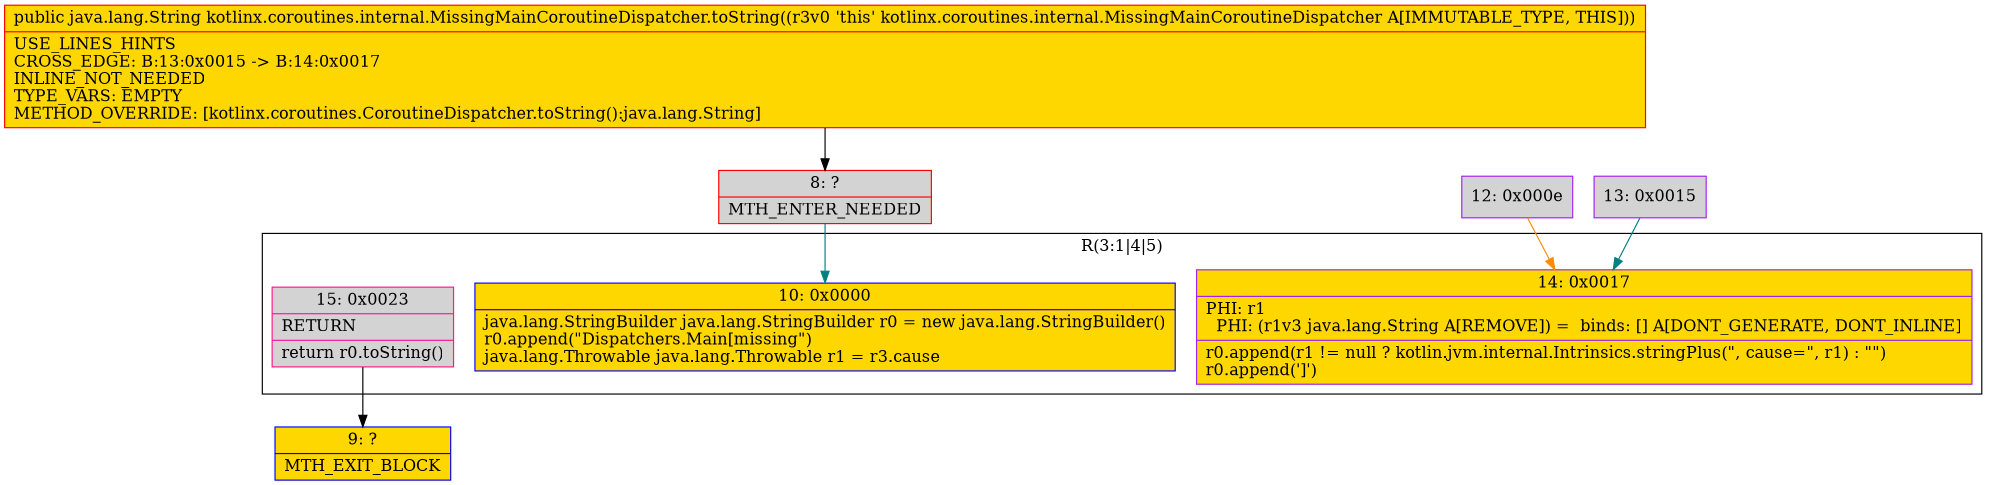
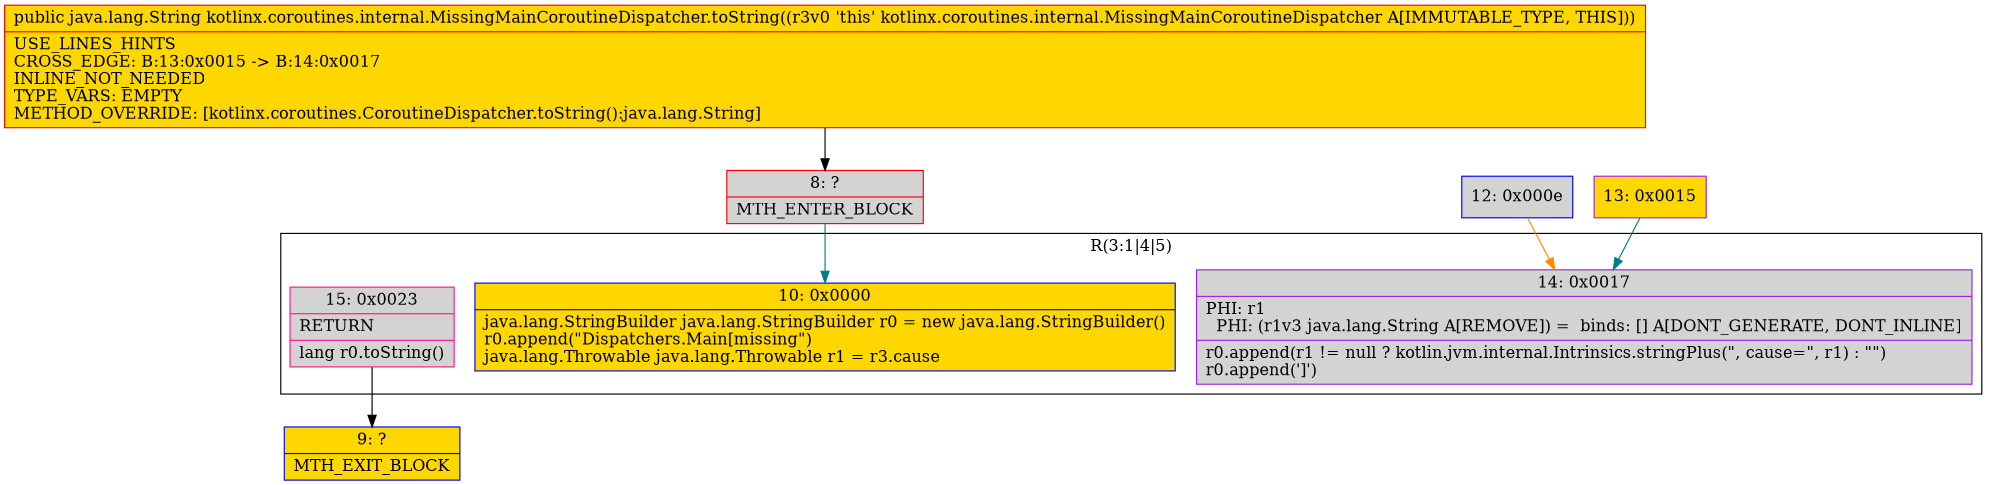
(1517, 197) -> (1517, 197)
(1650, 197) -> (1650, 197)
(825, 210) -> (825, 210)
(1584, 327) -> (1584, 327)
(363, 353) -> (372, 353)
